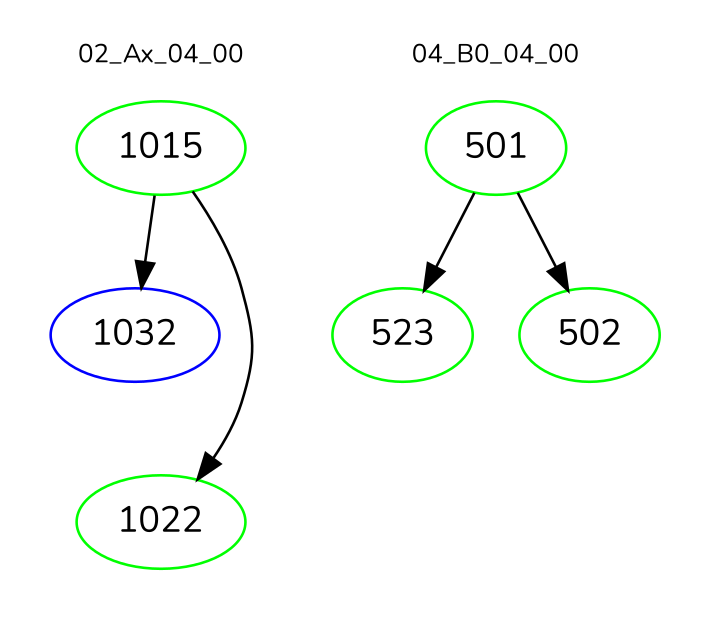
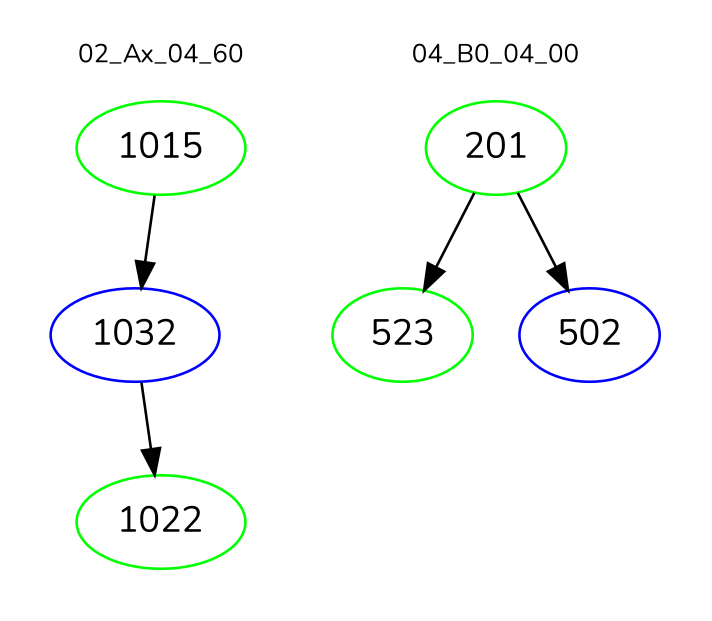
(161, 56) -> (161, 56)
(496, 148) -> (496, 148)
(250, 322) -> (146, 416)
(590, 335) -> (590, 335)
